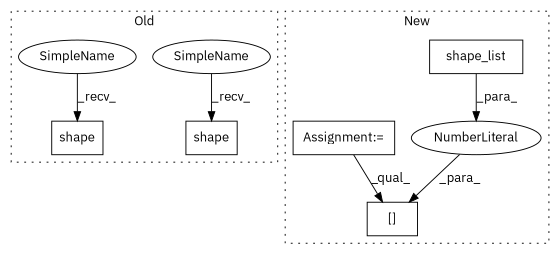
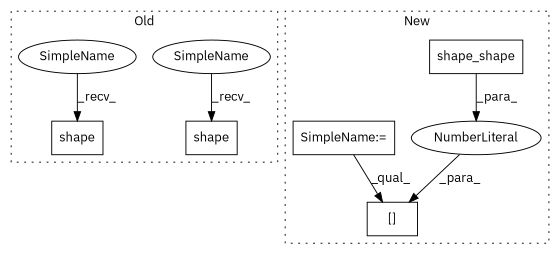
(476, 57) -> (476, 57)
(344, 138) -> (344, 138)
